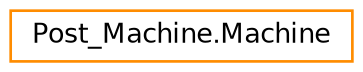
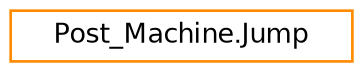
(182, 36) -> (182, 36)
